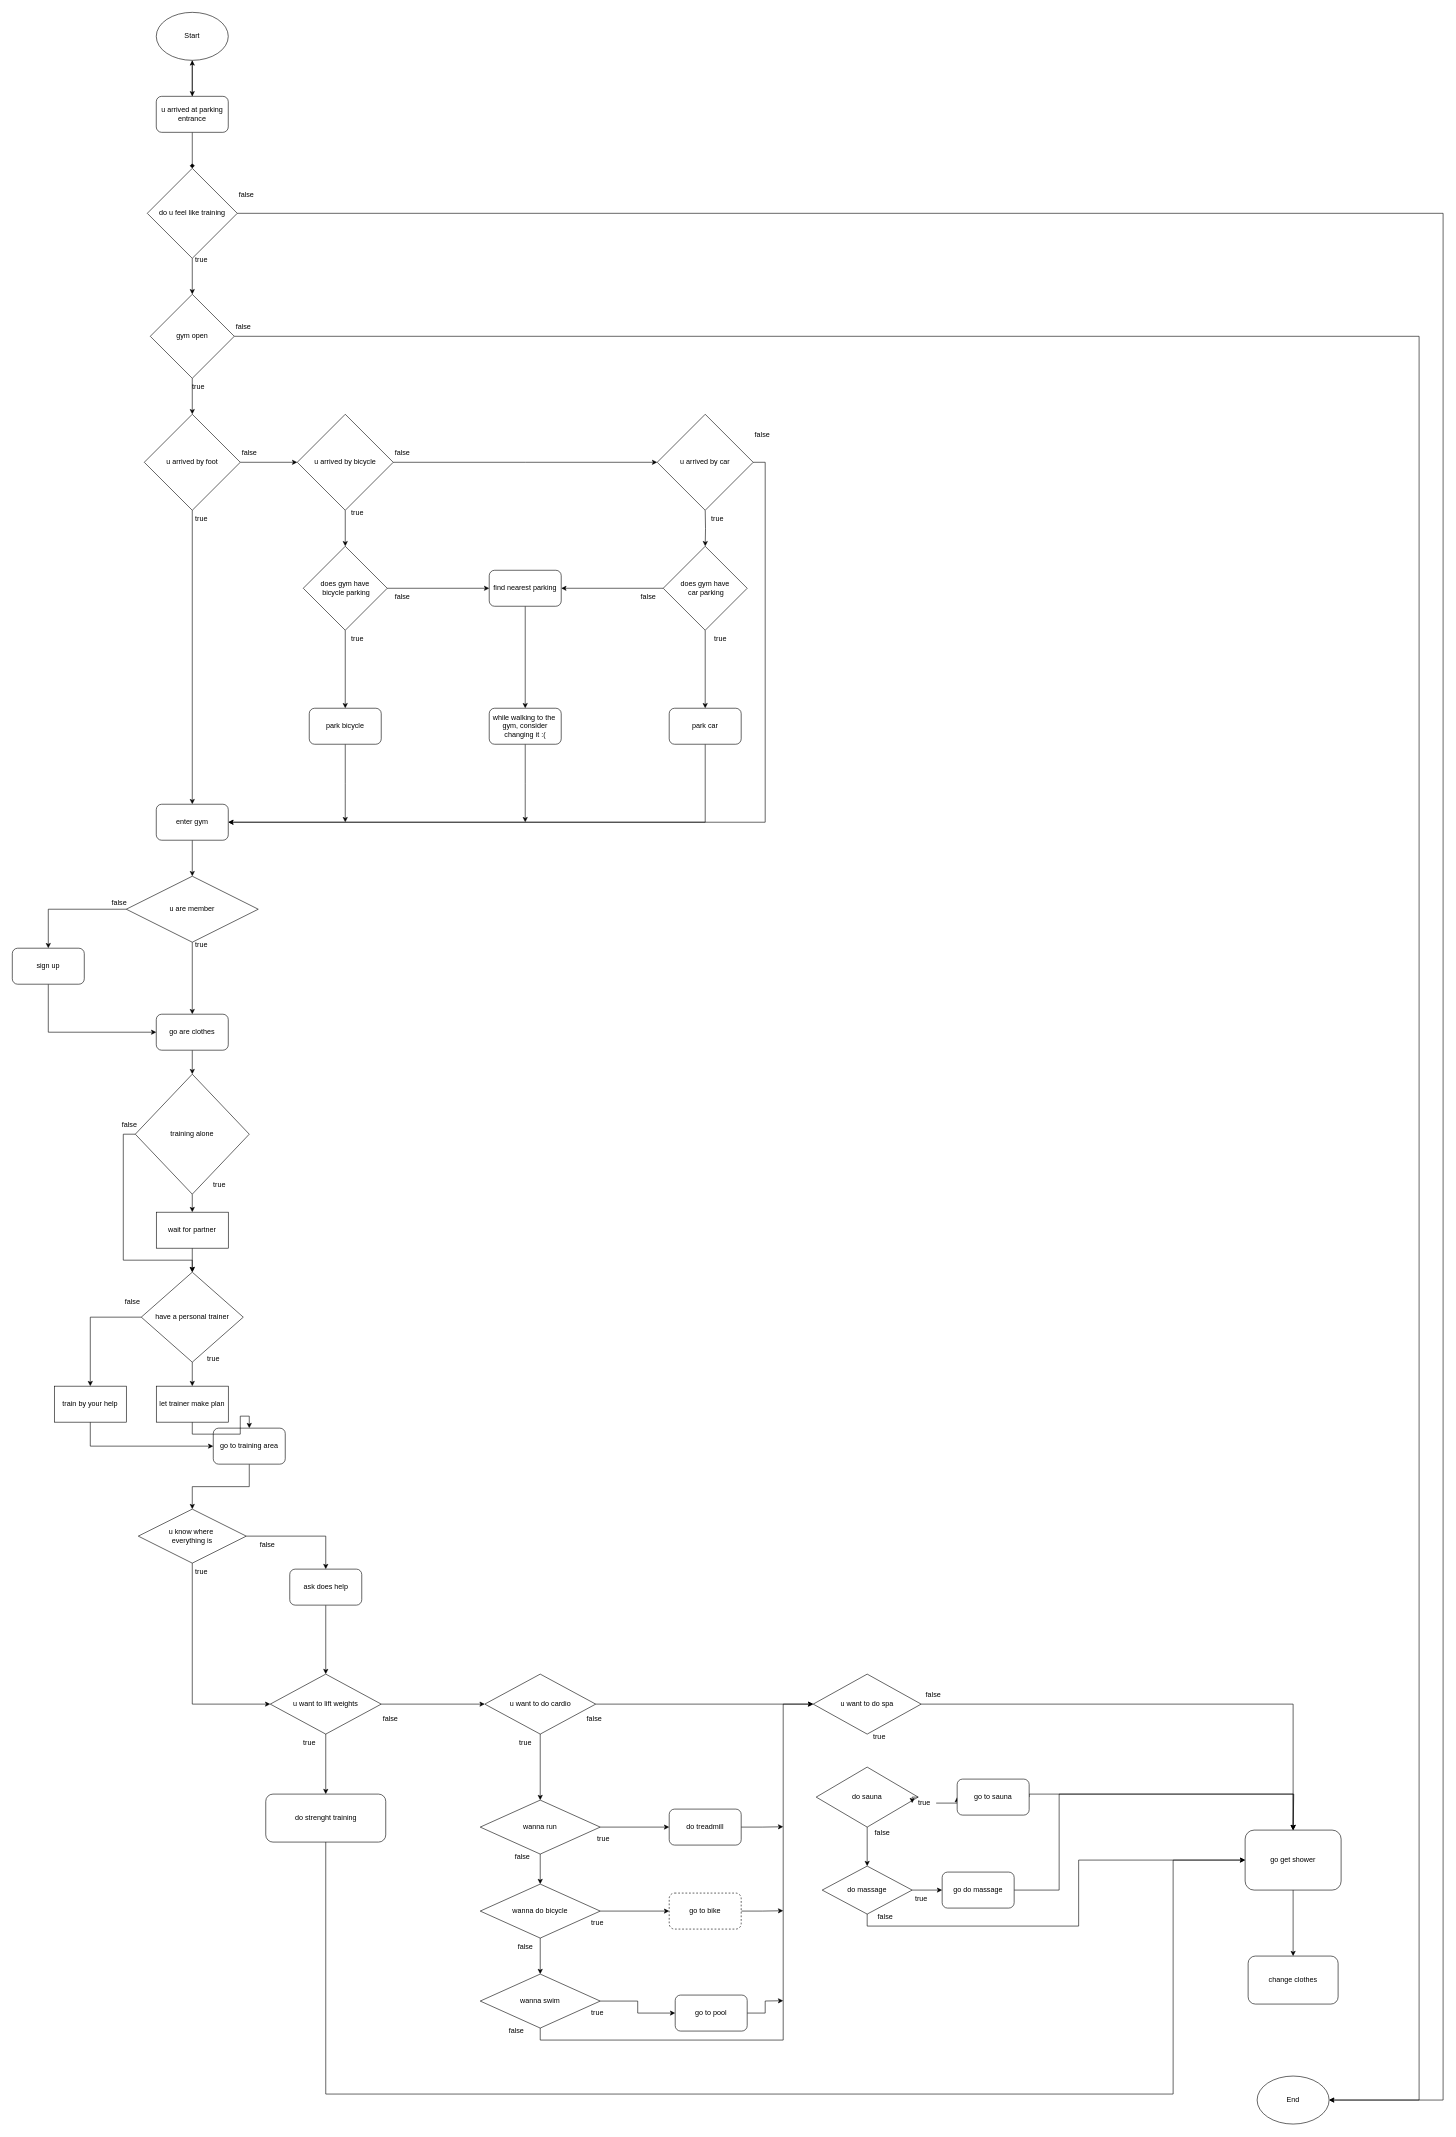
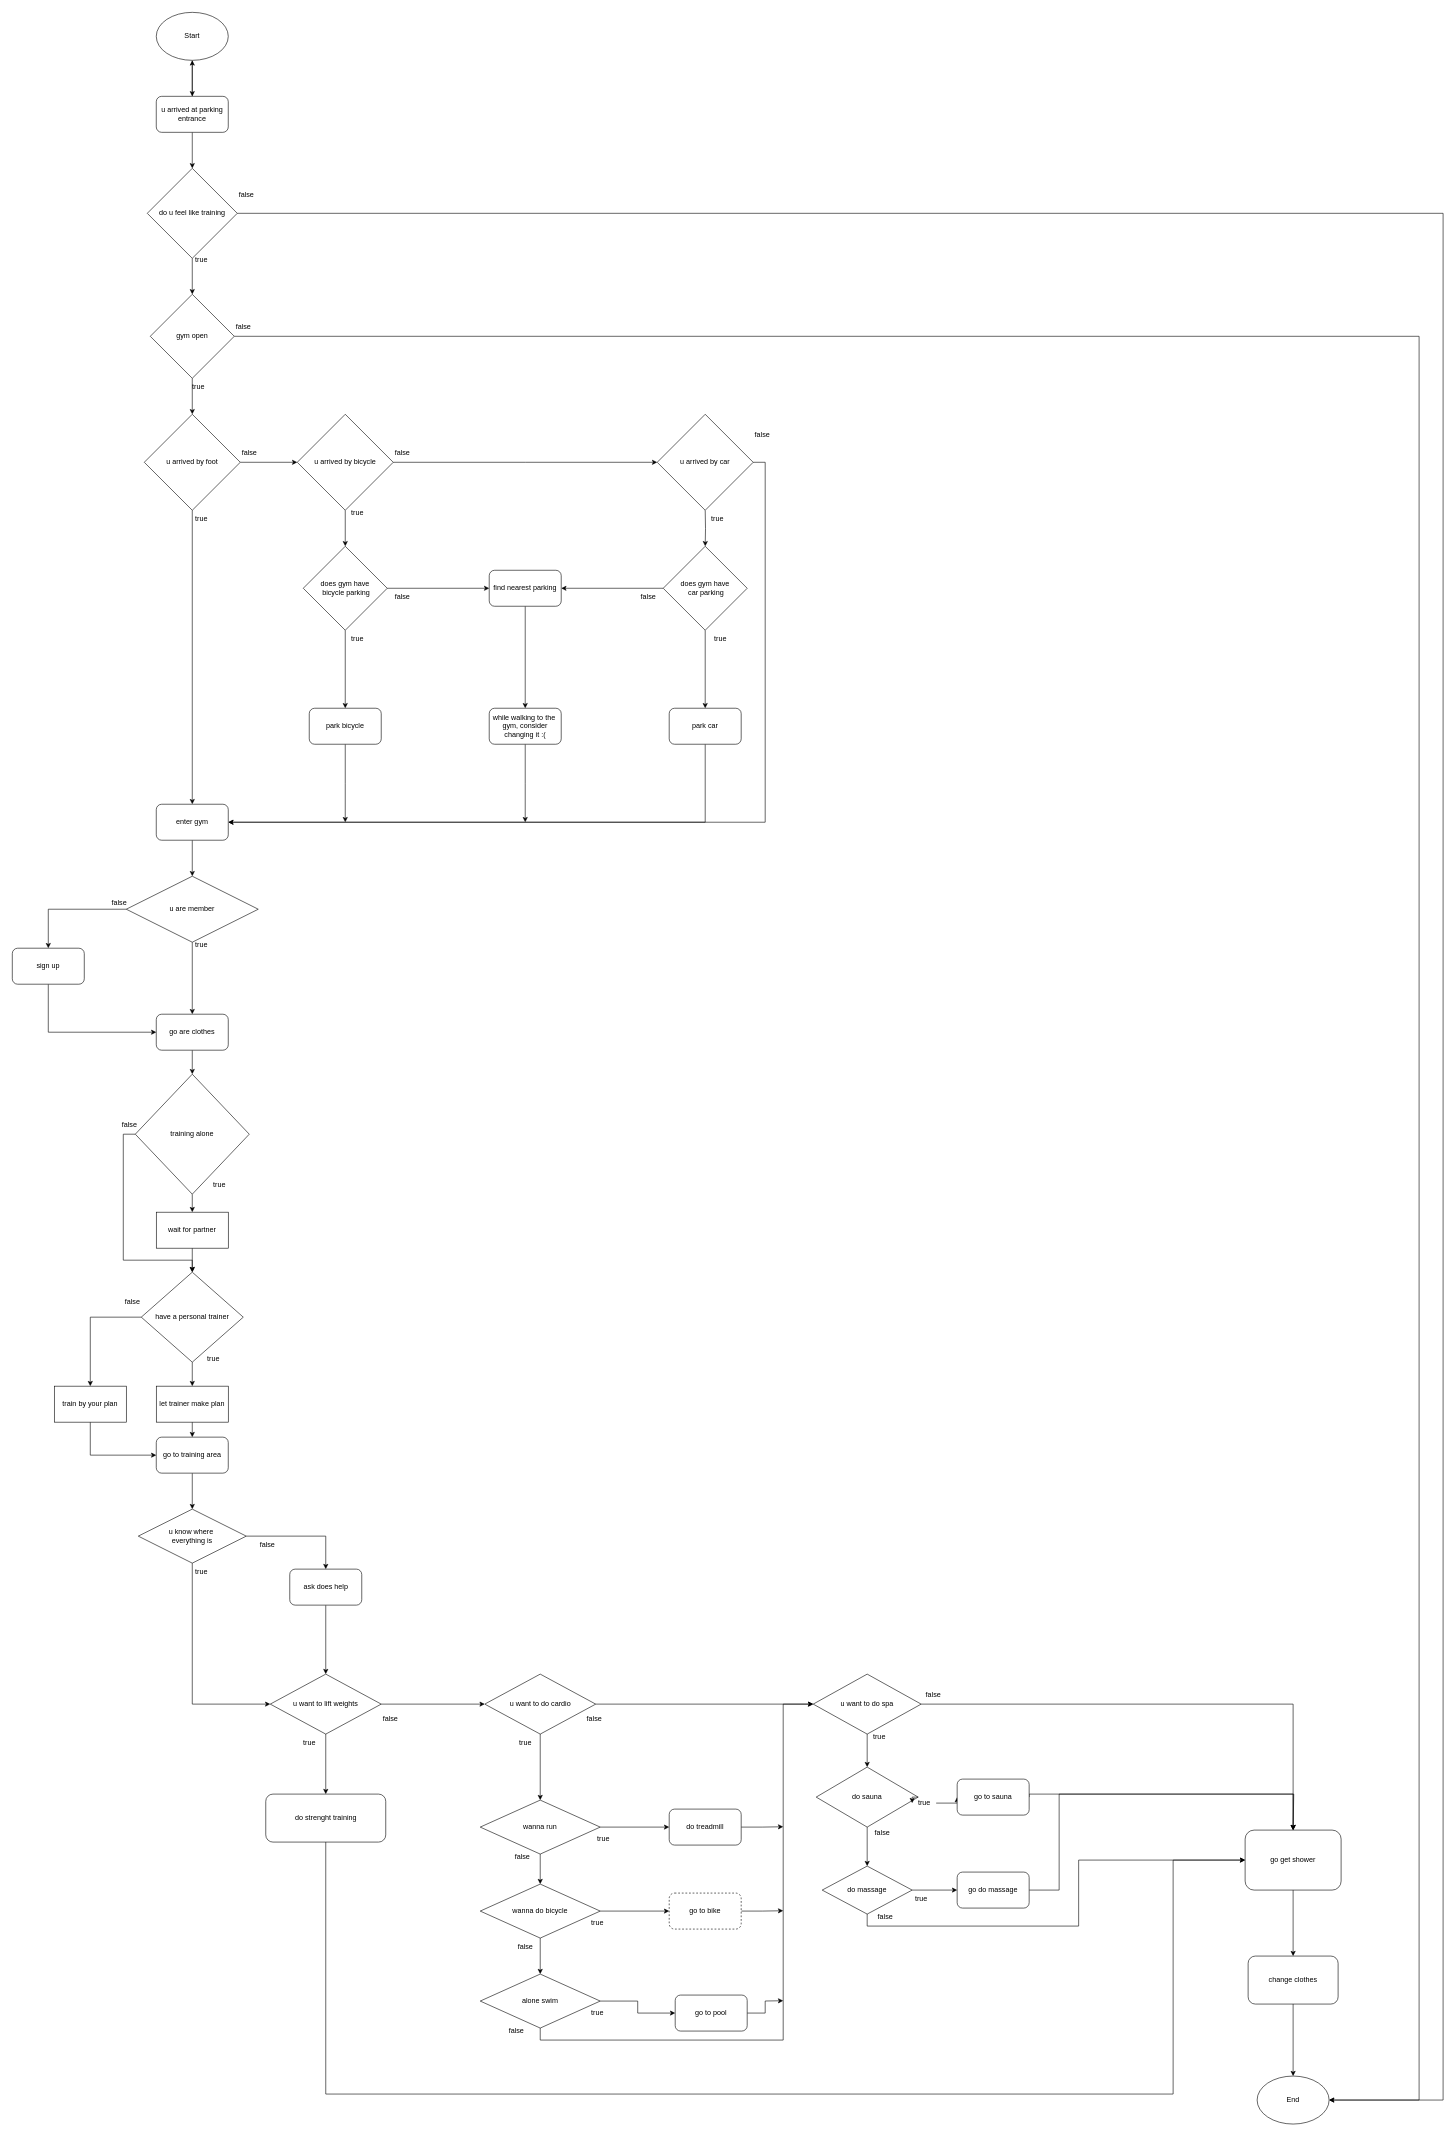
(192, 162) -> (192, 162)
(90, 1404) -> (90, 1404)
(249, 1446) -> (192, 1455)
none -> (867, 1761)
(978, 1890) -> (993, 1890)
(540, 2001) -> (540, 2001)
none -> (1293, 2070)
